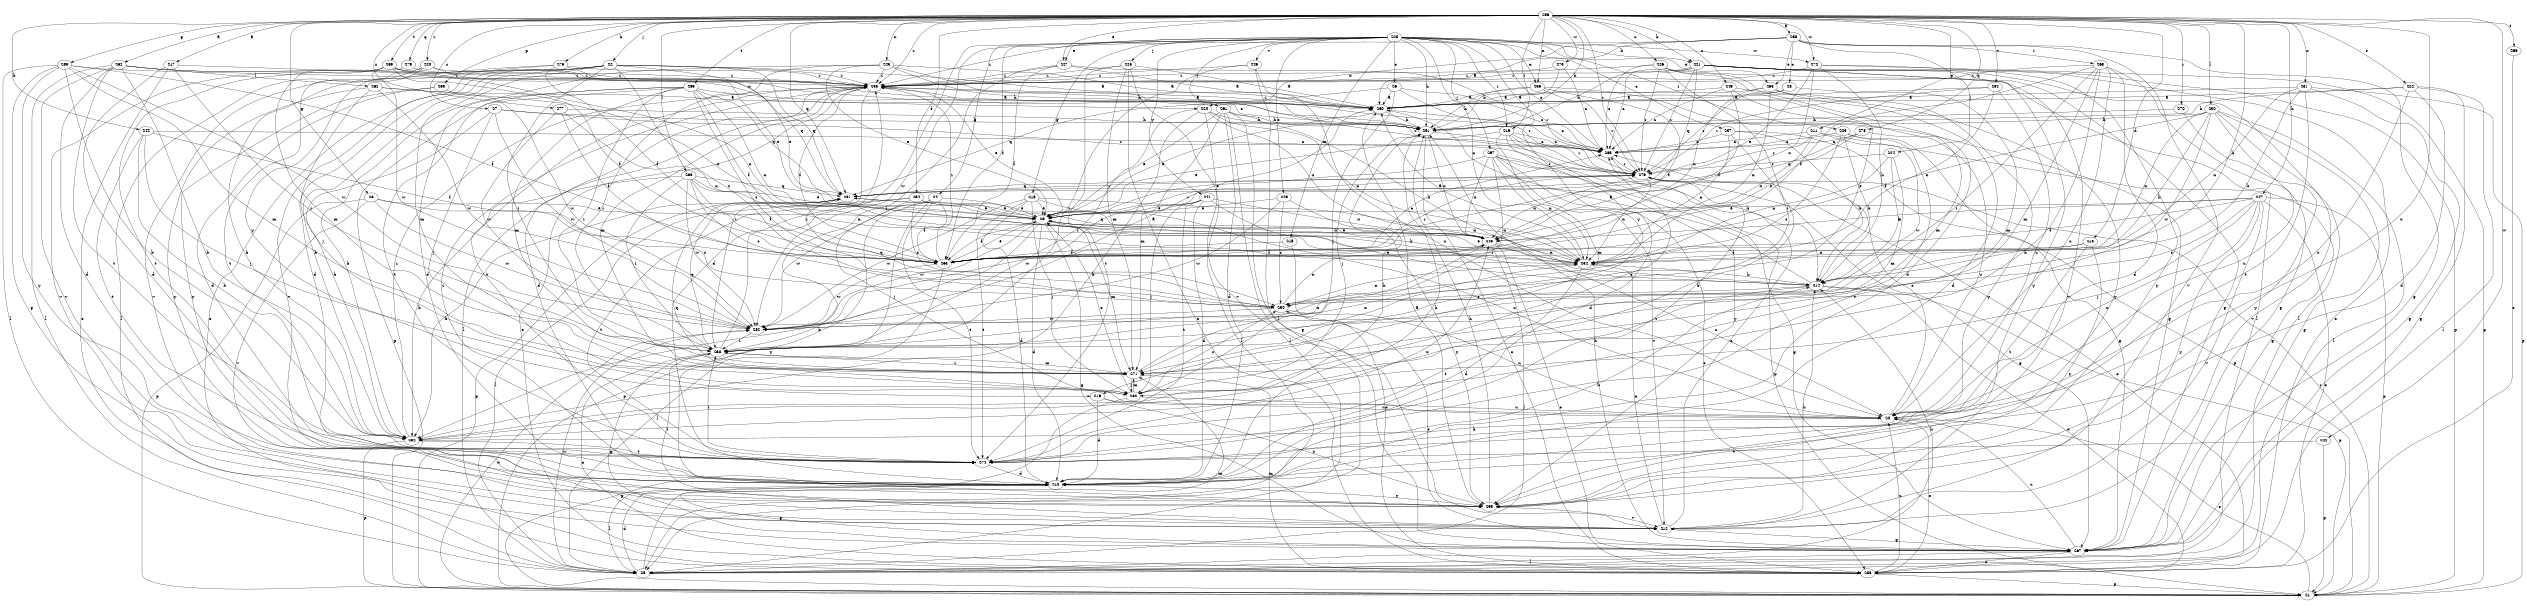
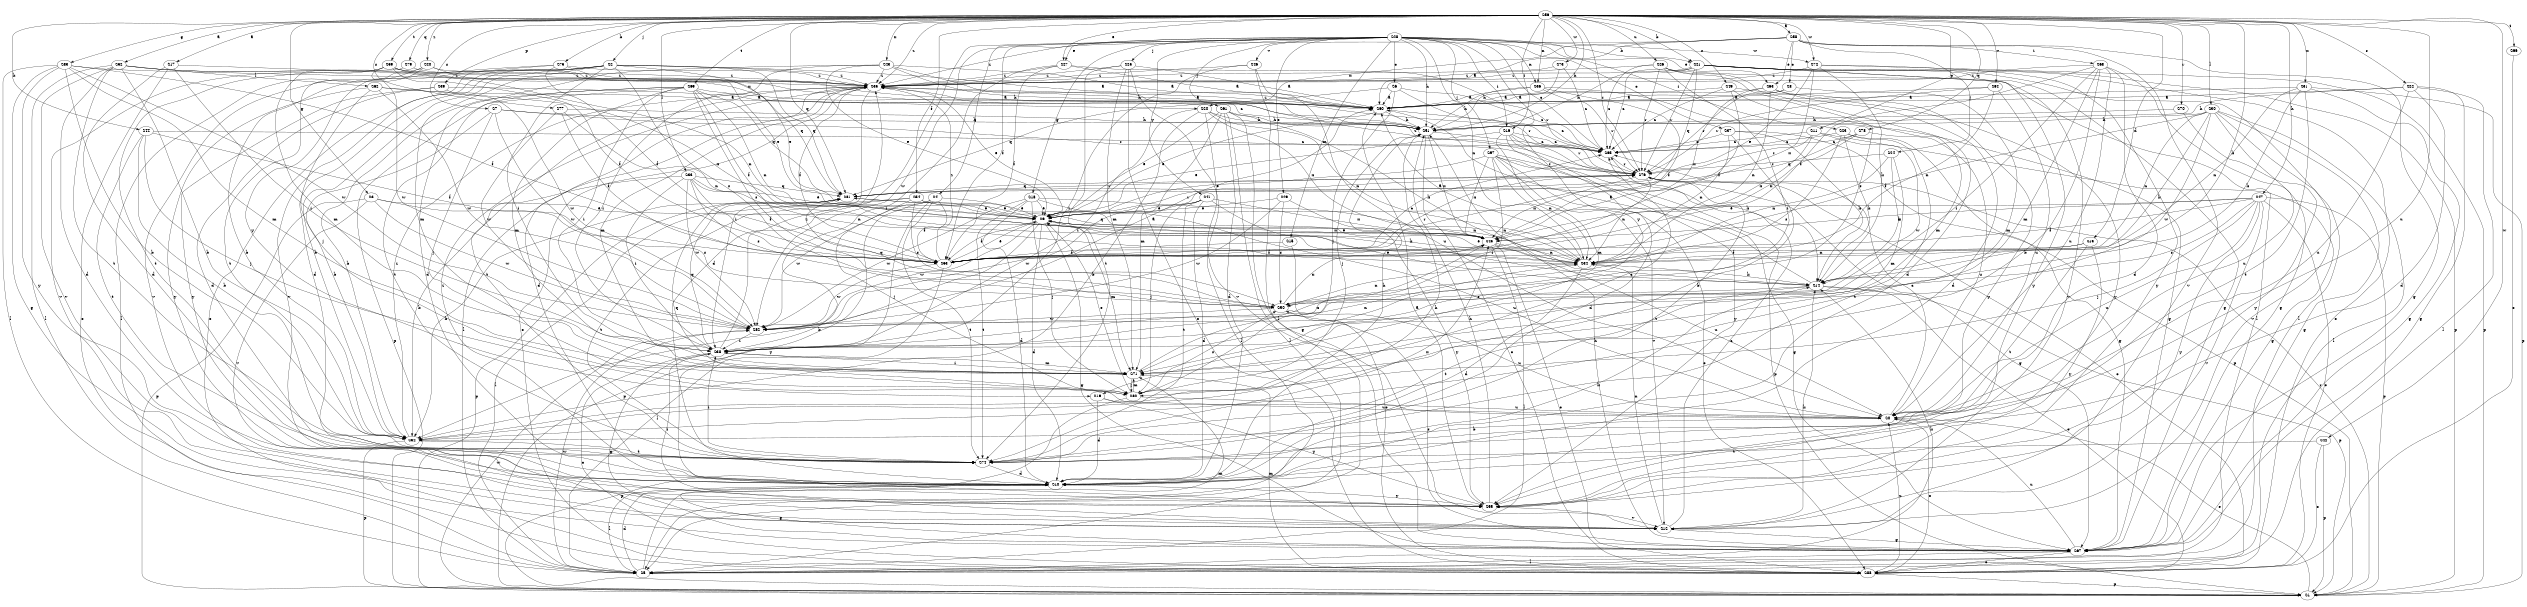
none -> (748, 98)
none -> (2149, 570)
